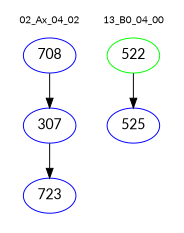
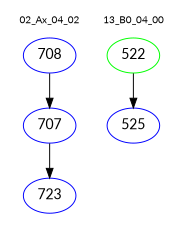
(50, 126) -> (50, 126)
